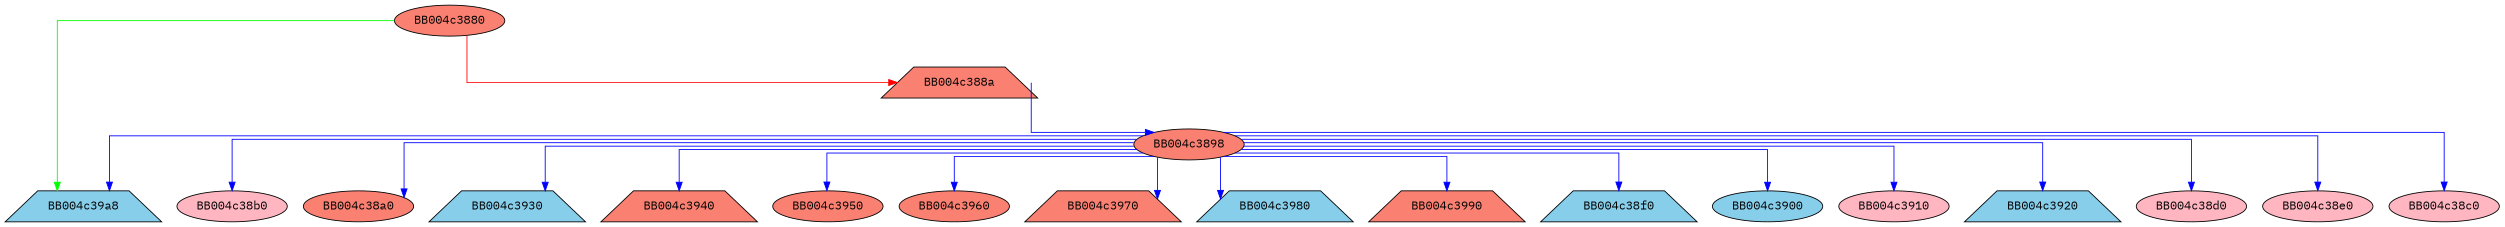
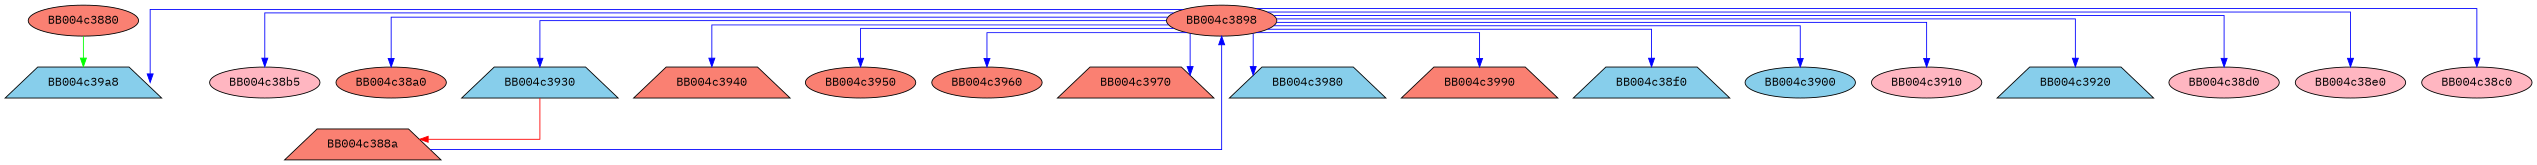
(654, 83) -> (505, 139)
(232, 206) -> (265, 83)
